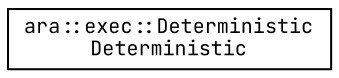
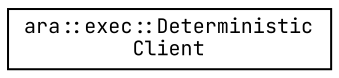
(170, 39) -> (170, 39)
